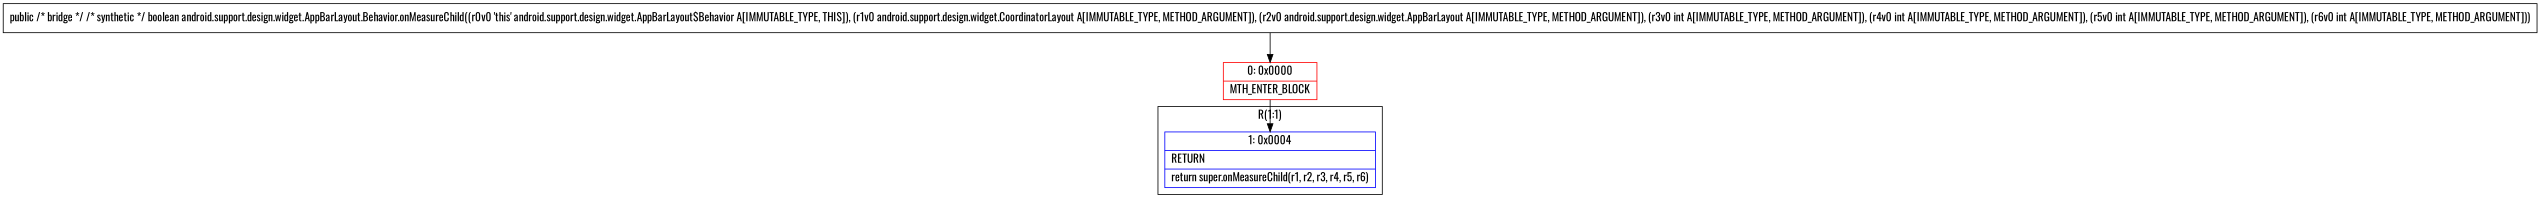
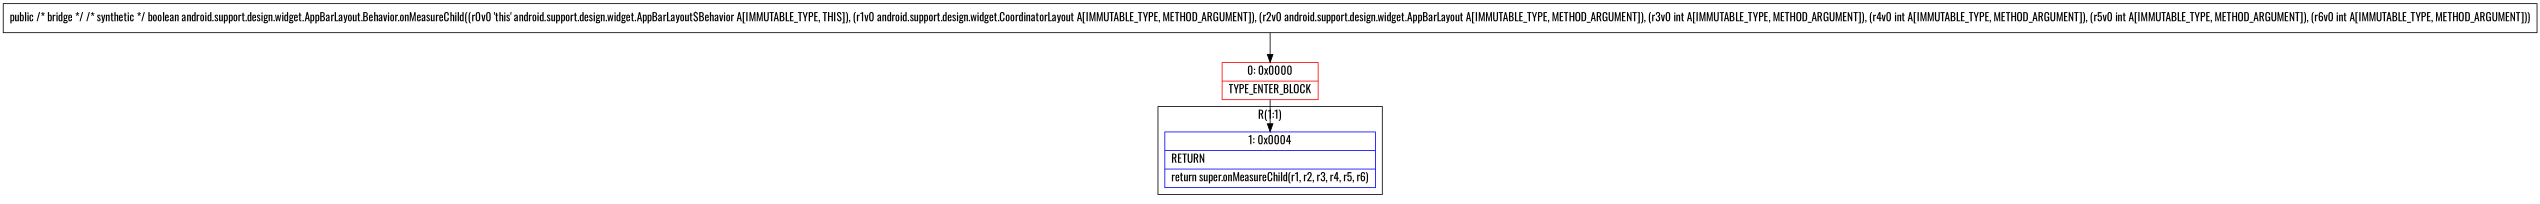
(1270, 90) -> (1270, 90)
